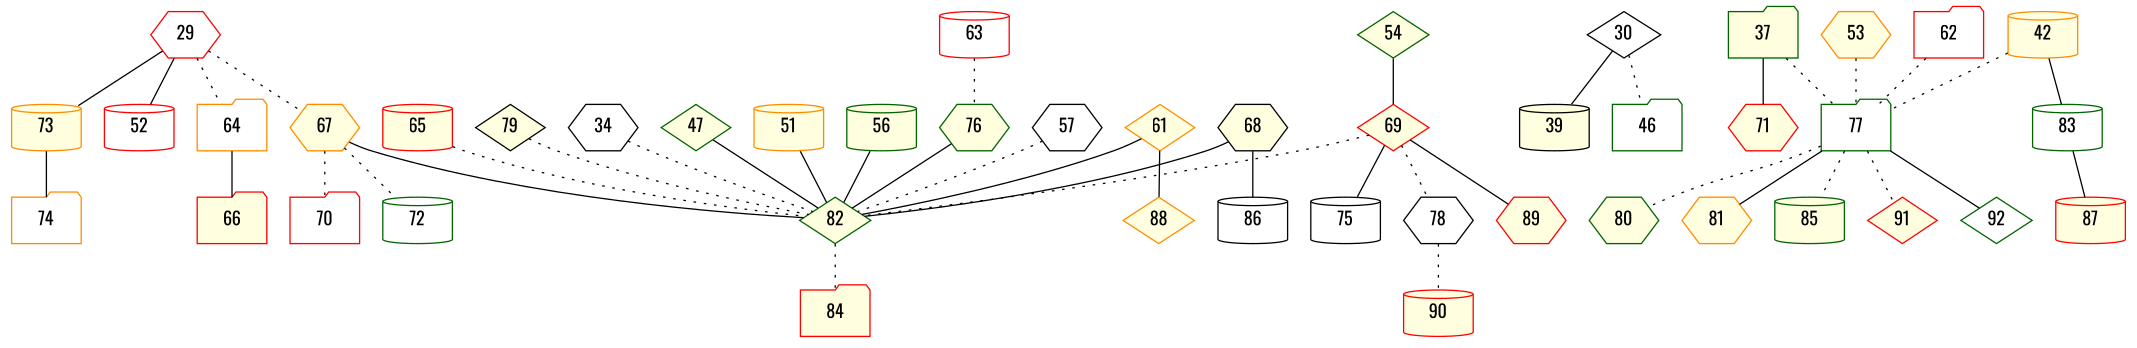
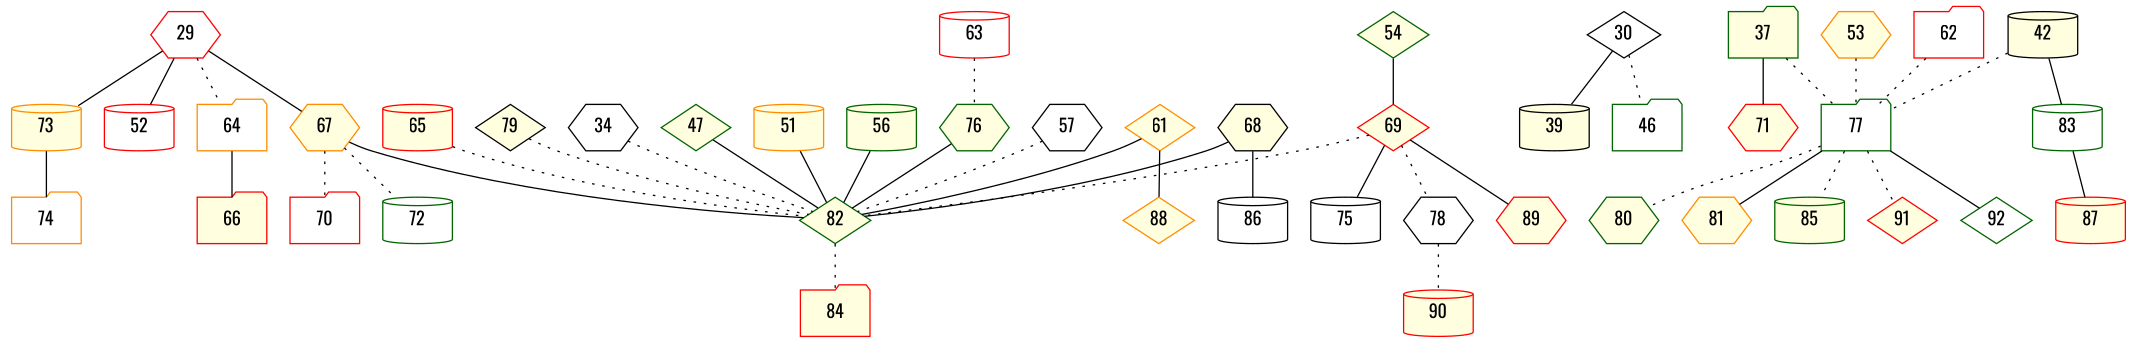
(2043, 35) -> (2043, 35)
(255, 81) -> (255, 81)
